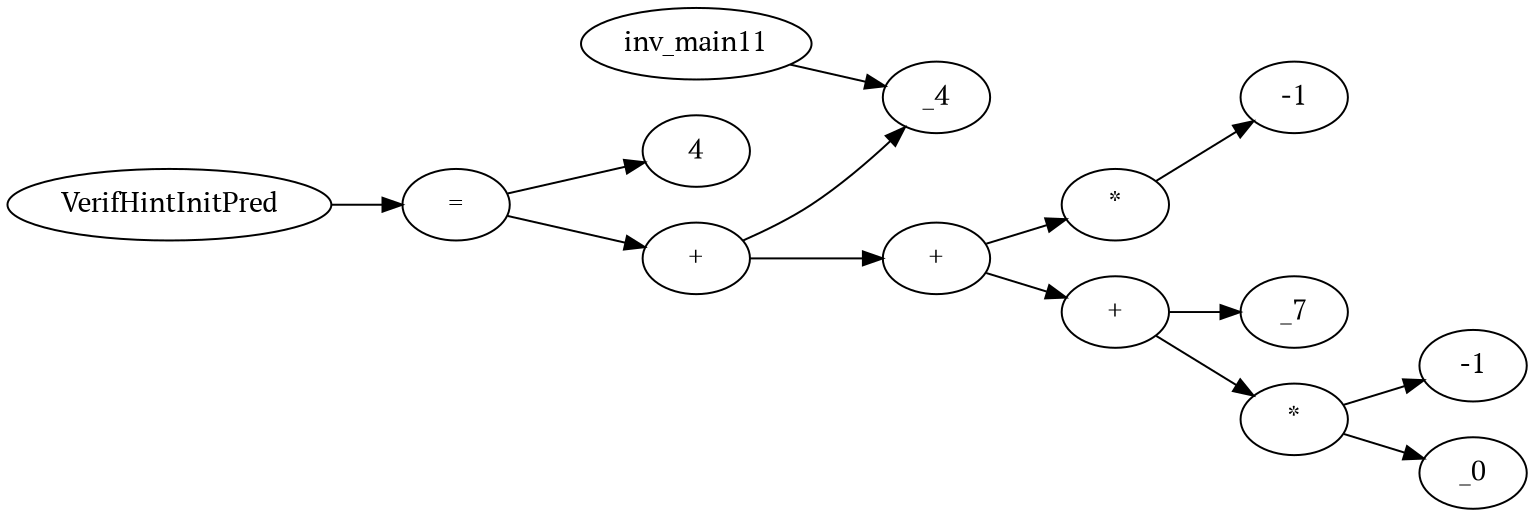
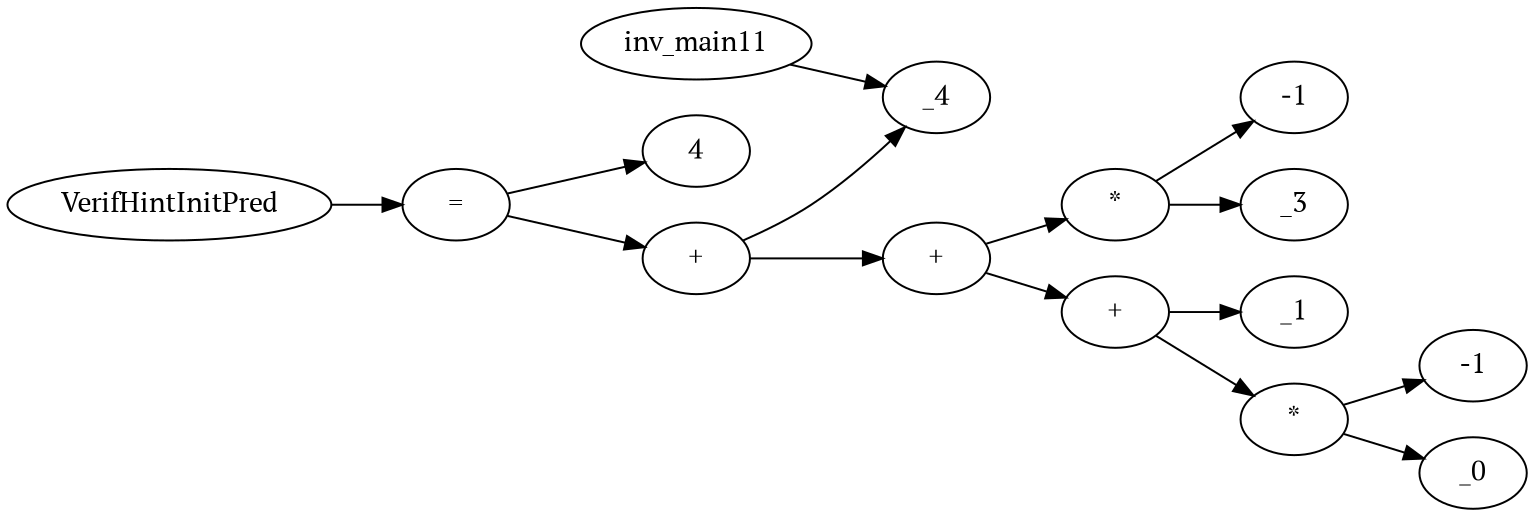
none -> (1294, 205)
(1294, 312) -> (1294, 312)
